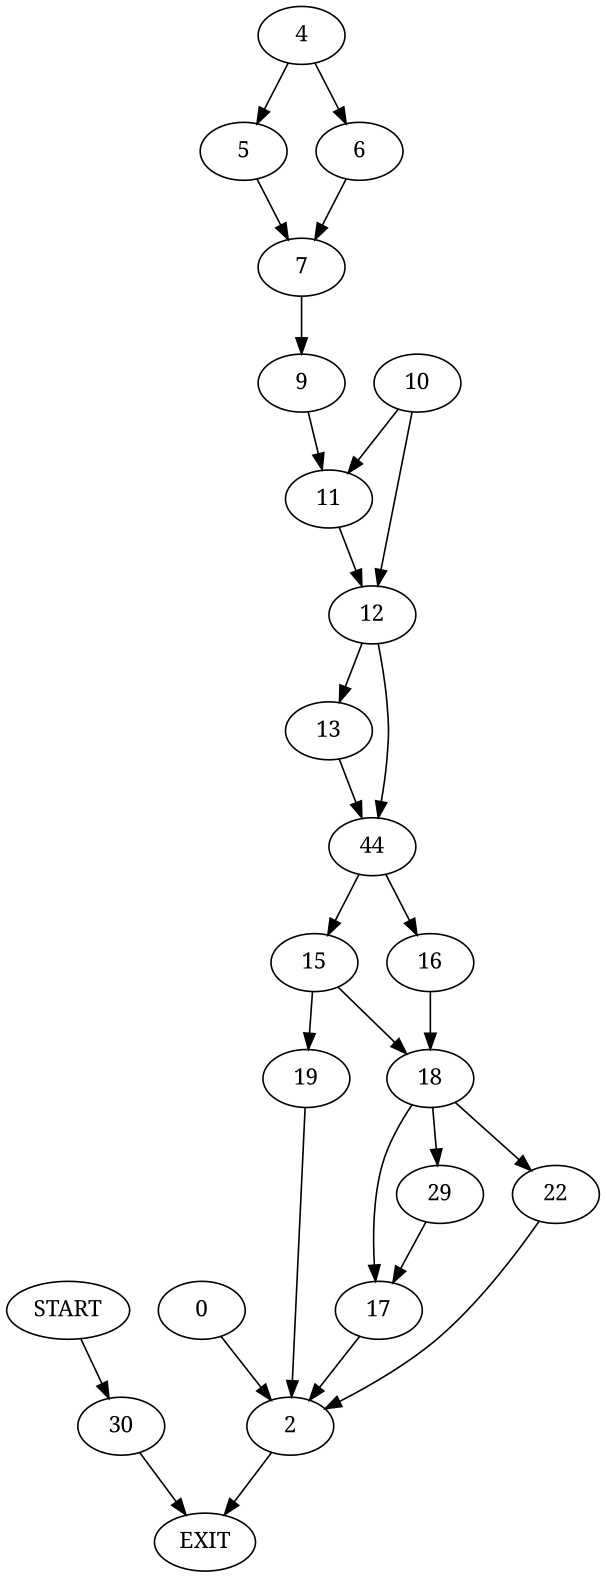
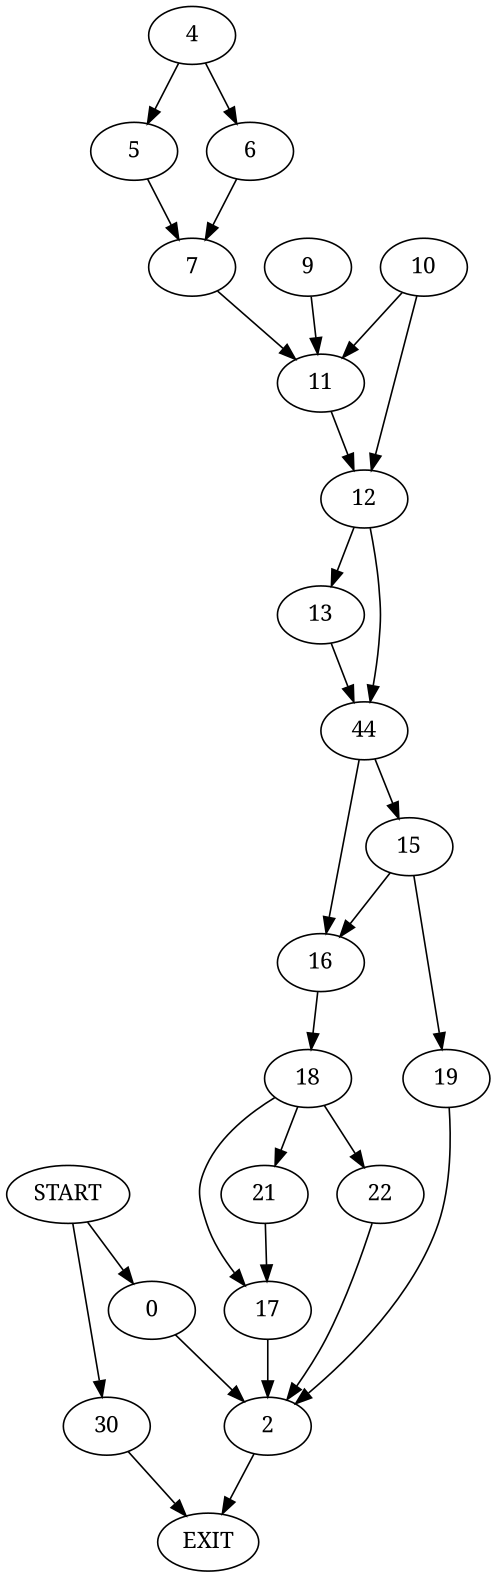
(302, 317) -> (250, 320)
(366, 1015) -> (370, 898)
(440, 1194) -> (265, 1194)
none -> (105, 1246)
